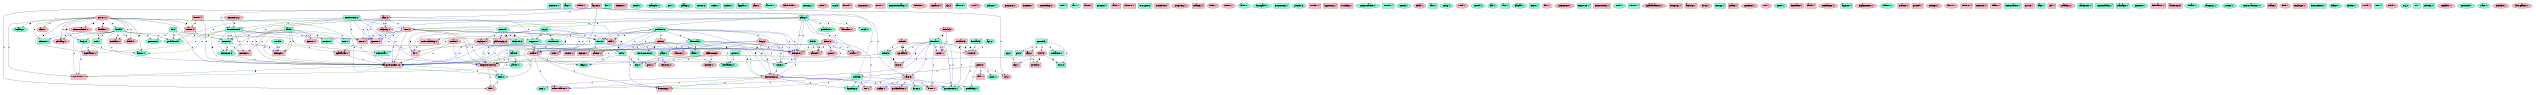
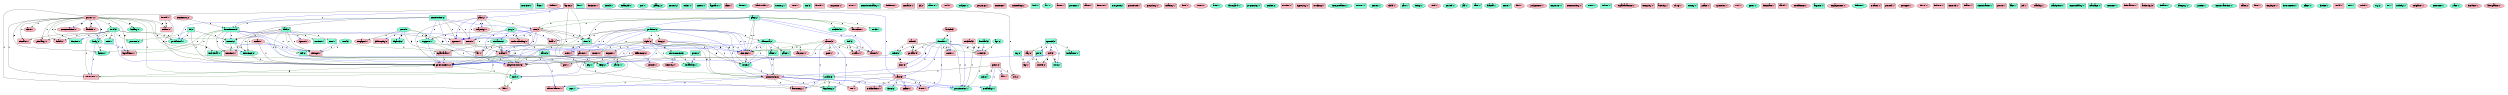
(605, 47) -> (580, 49)
(756, 53) -> (733, 53)
